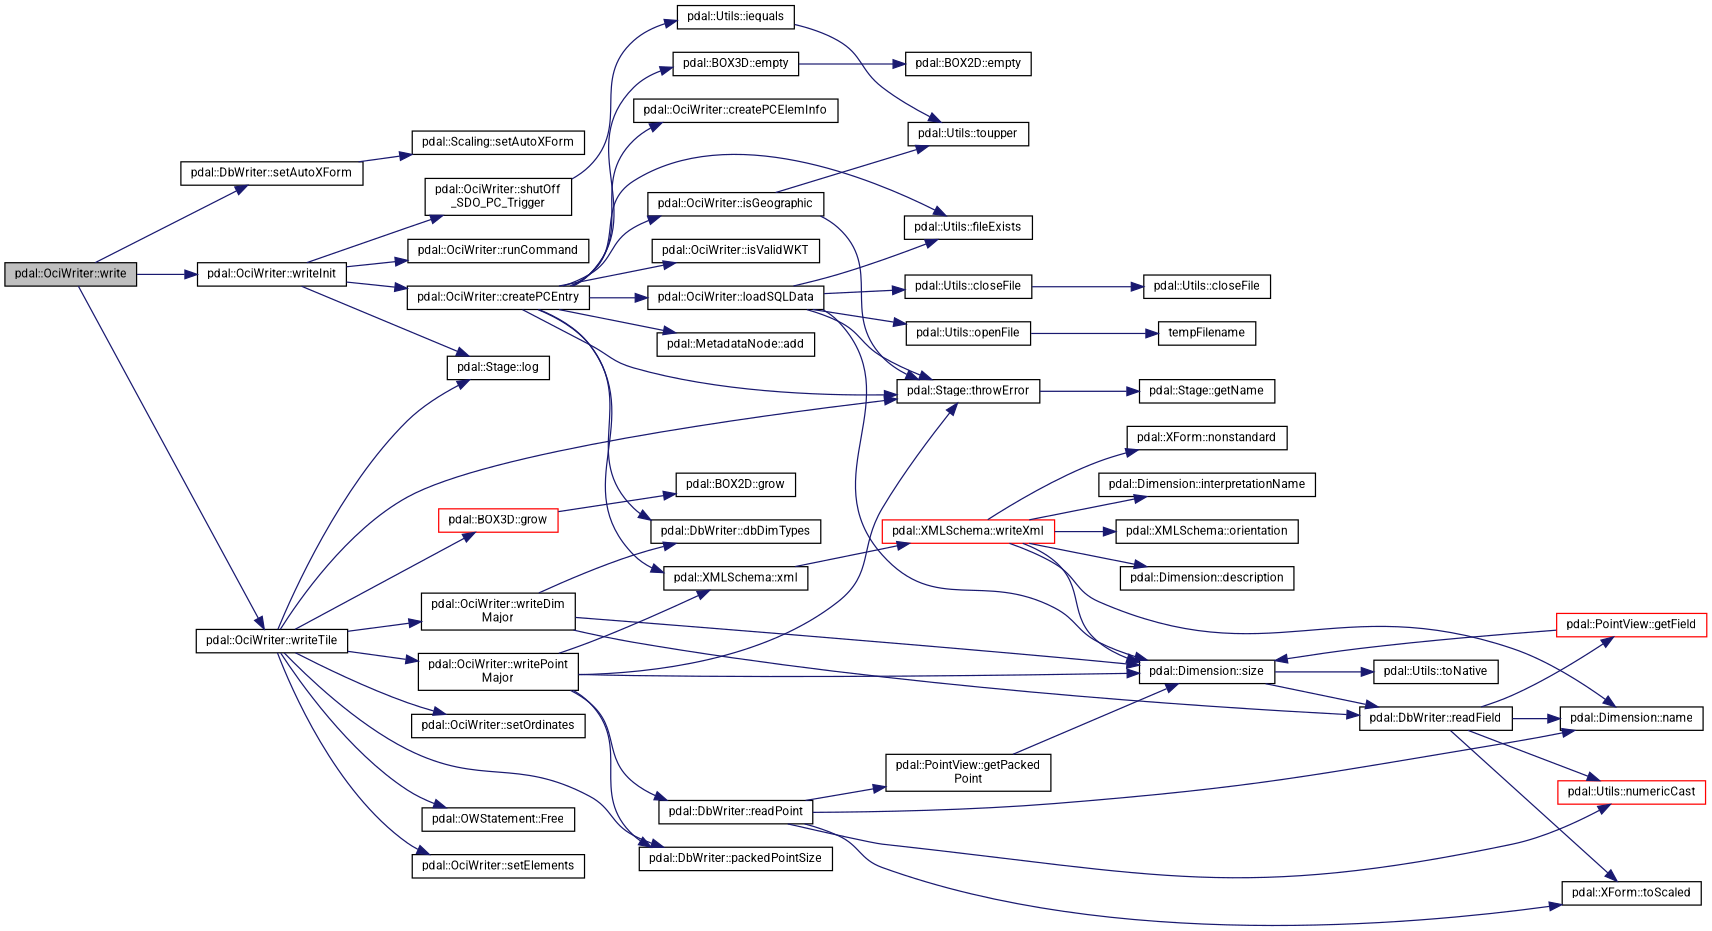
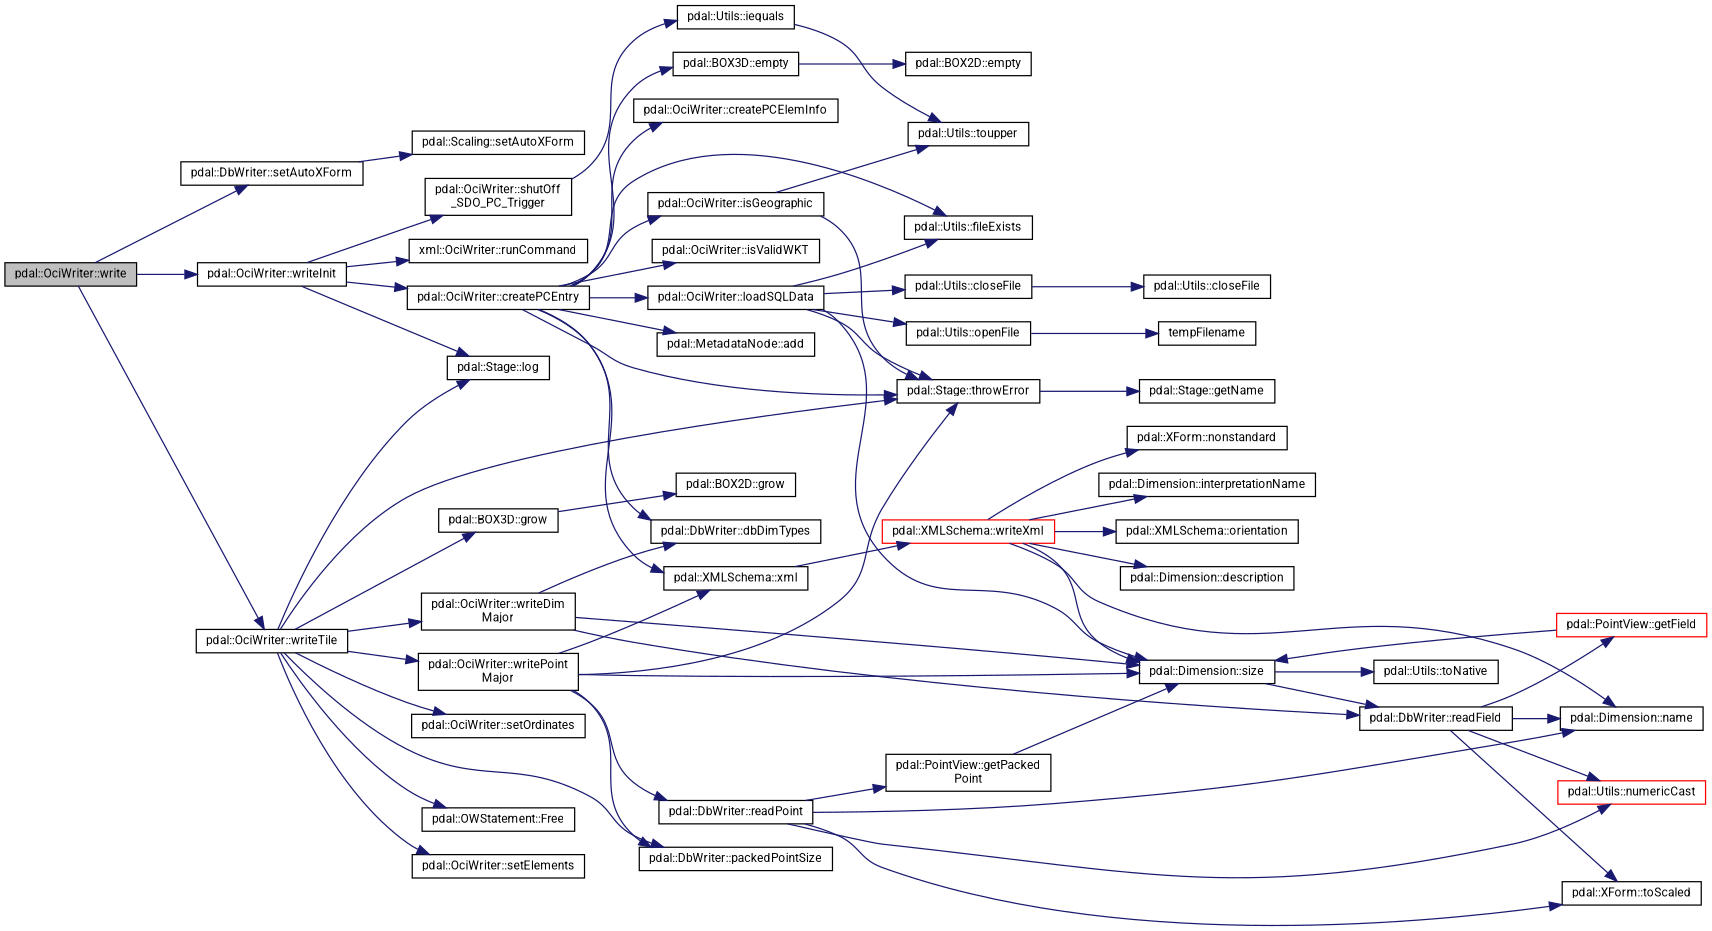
(498, 251) -> (498, 251)
(498, 521) -> (498, 521)
